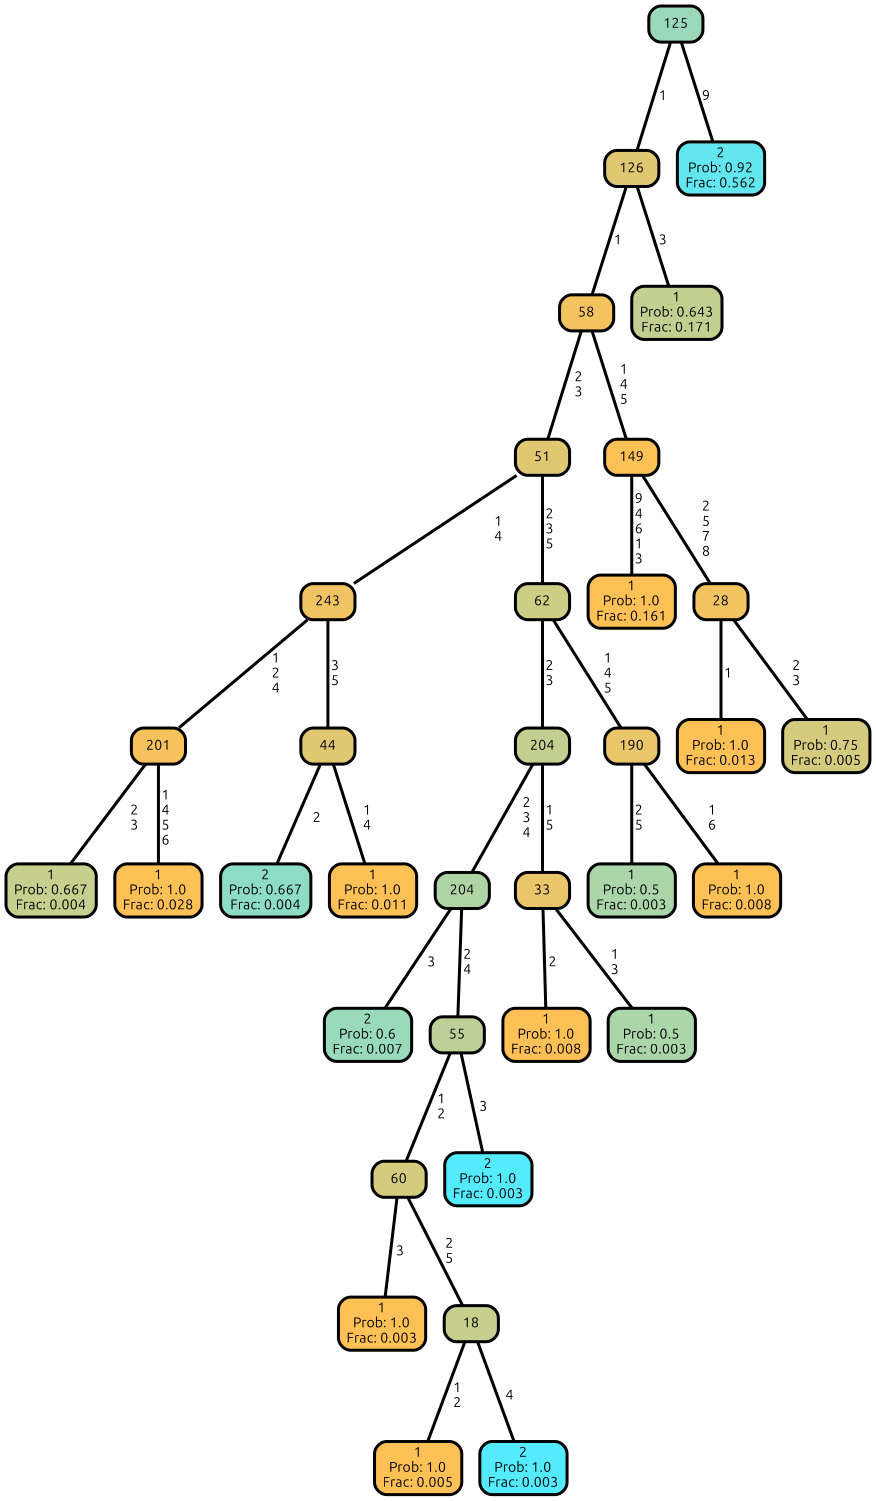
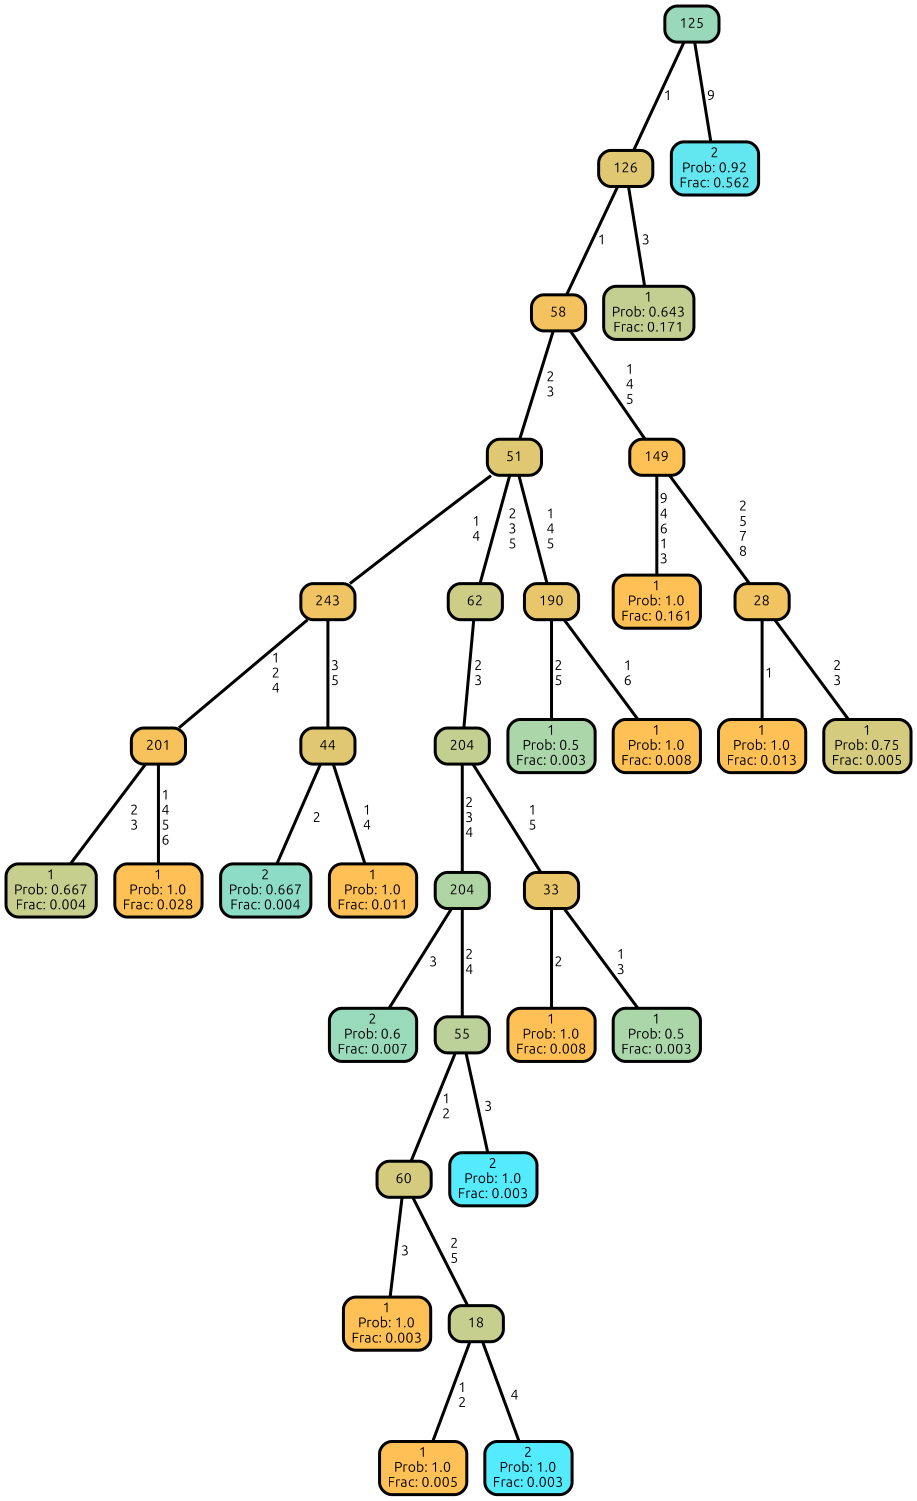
(587, 674) -> (533, 529)
